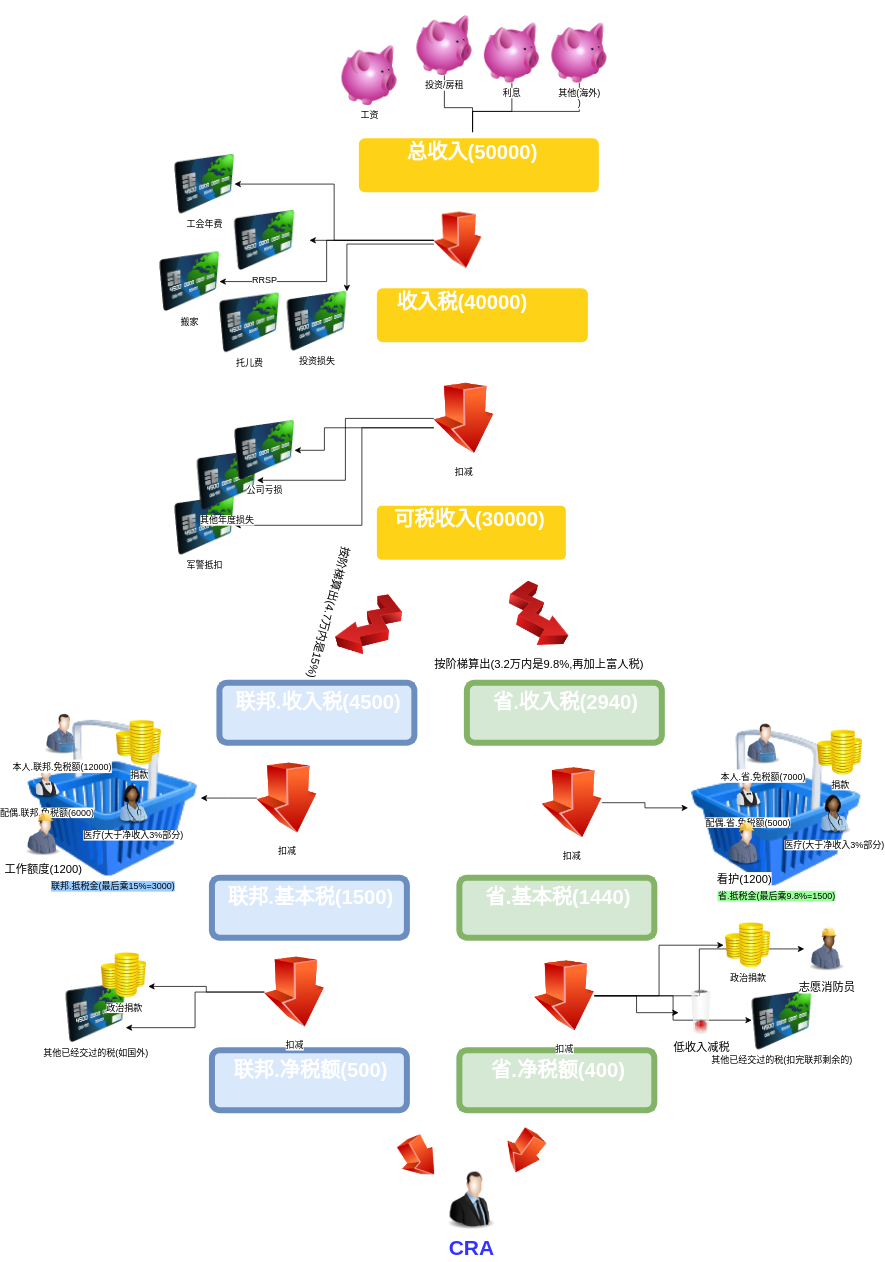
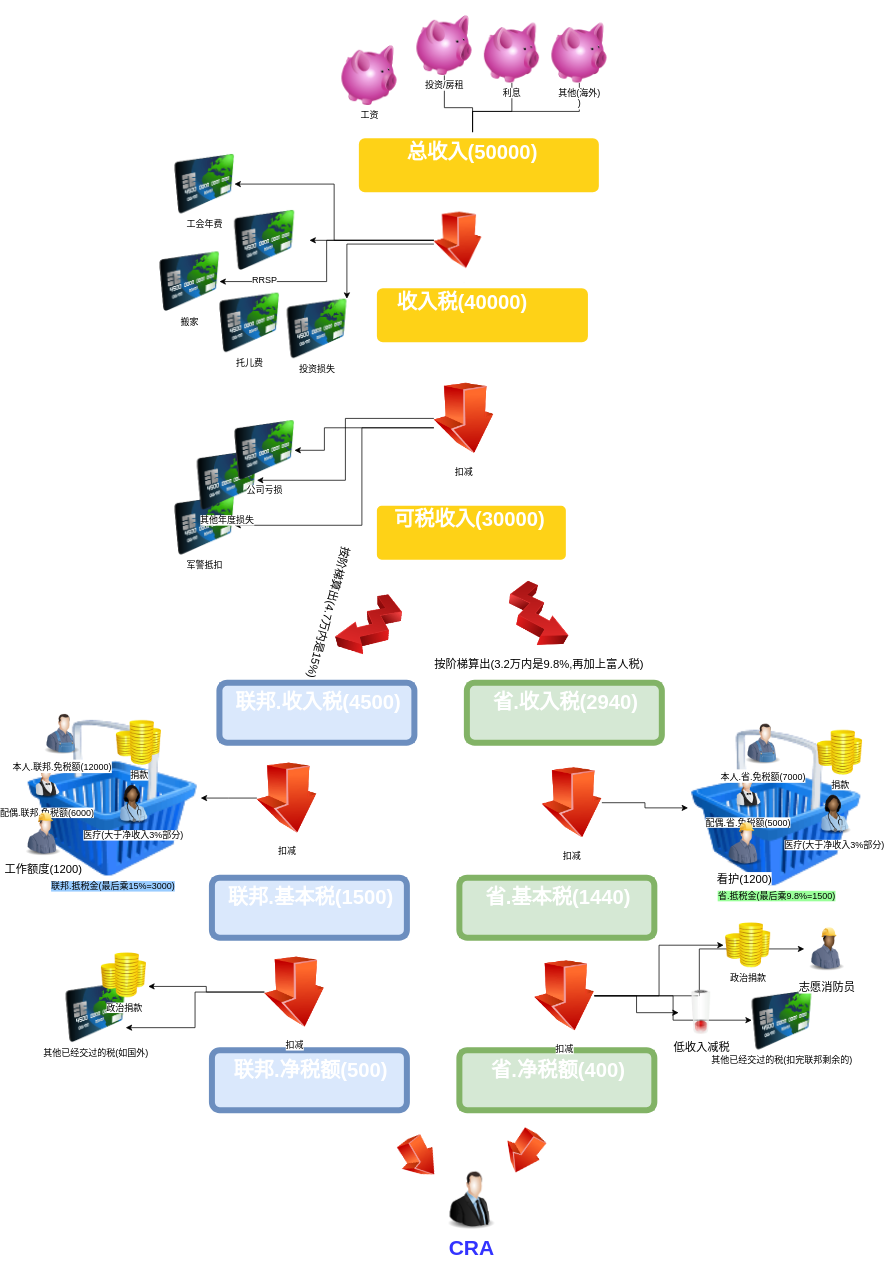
(317, 321) -> (317, 329)
